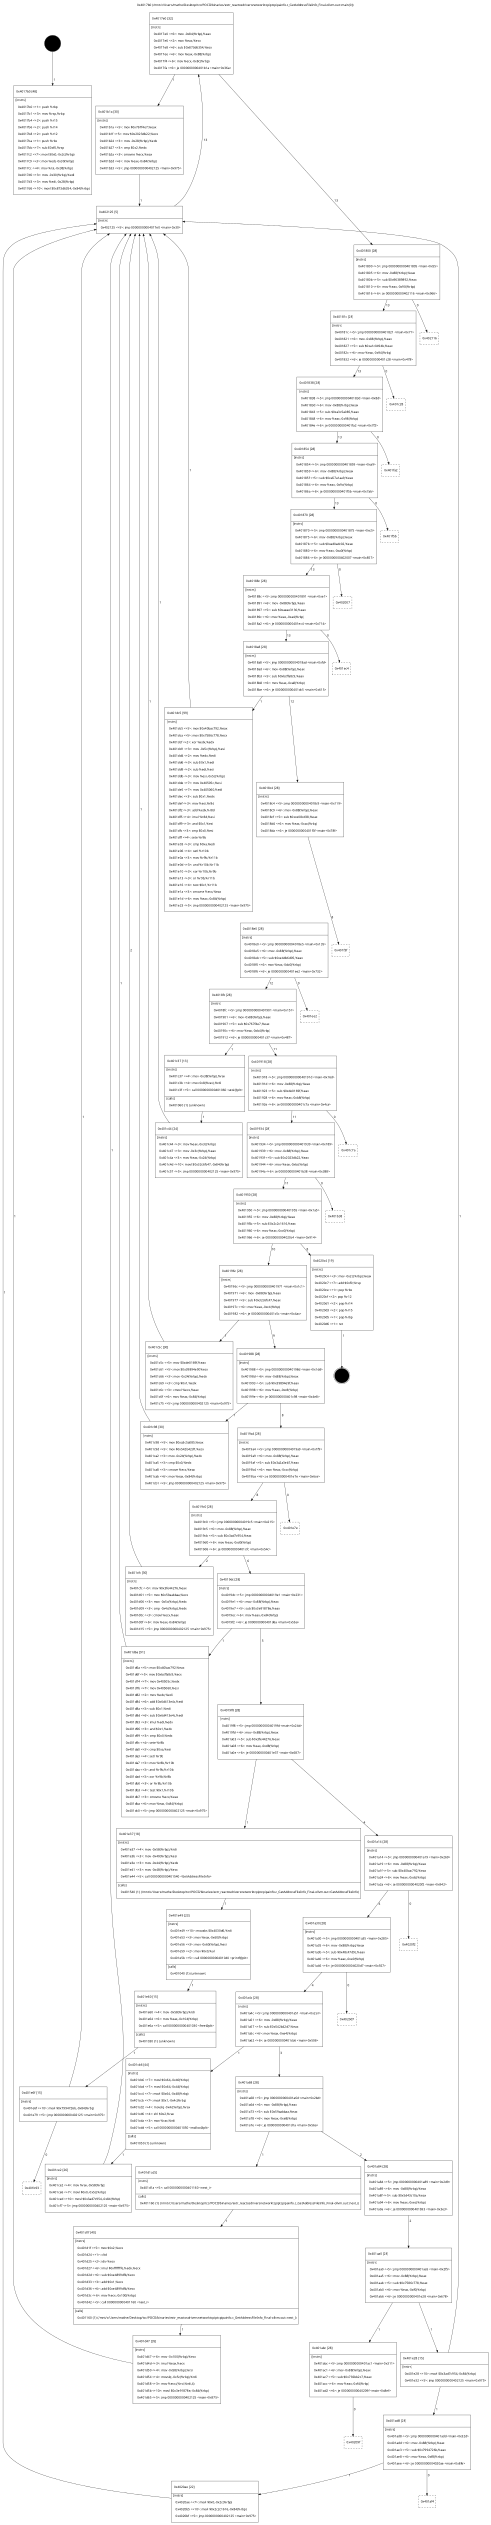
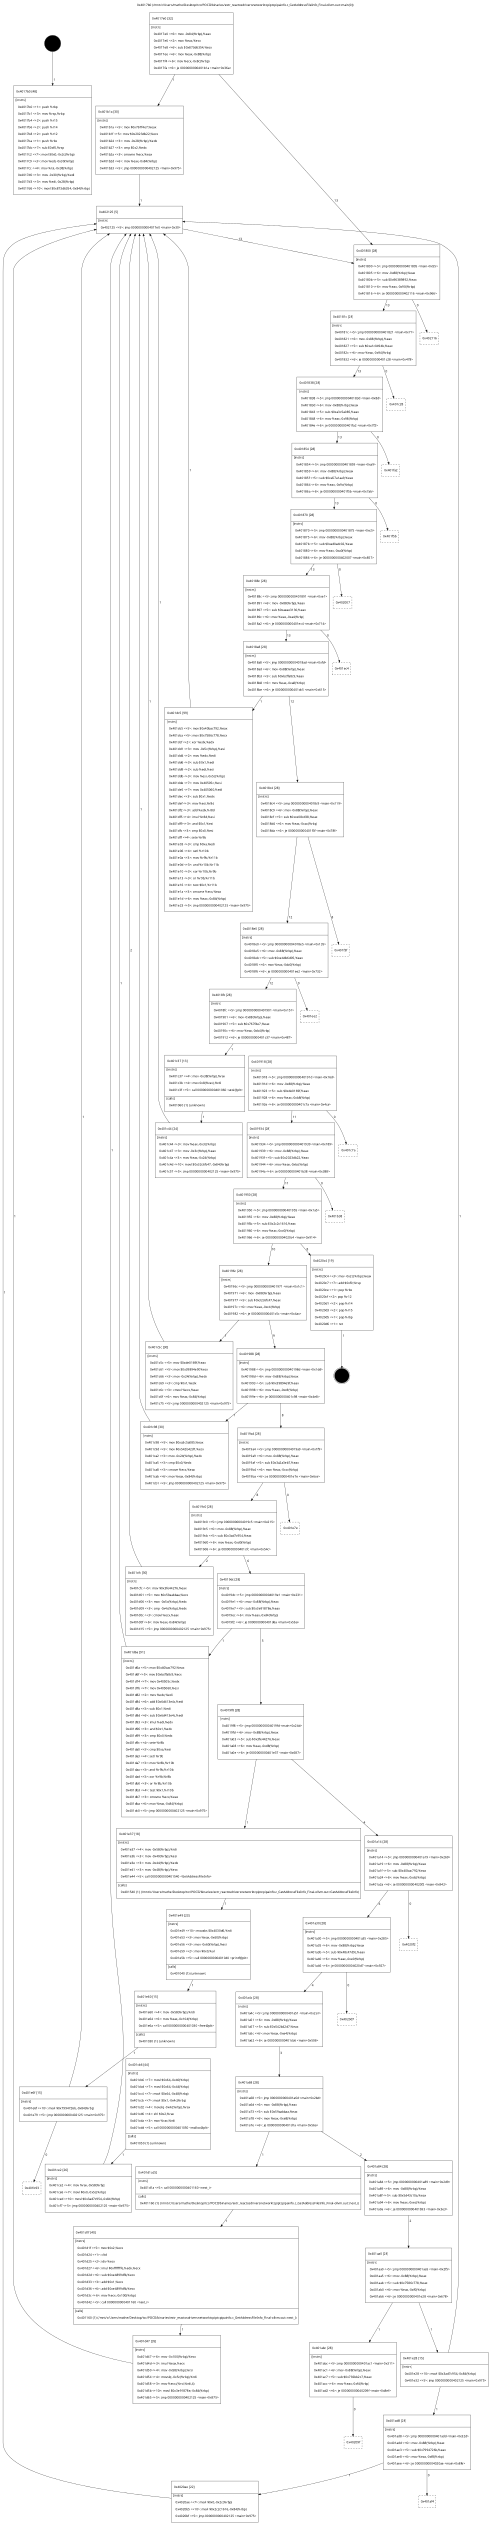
(201, 145) -> (267, 246)
none -> (292, 879)
(272, 1049) -> none
(228, 2058) -> none
